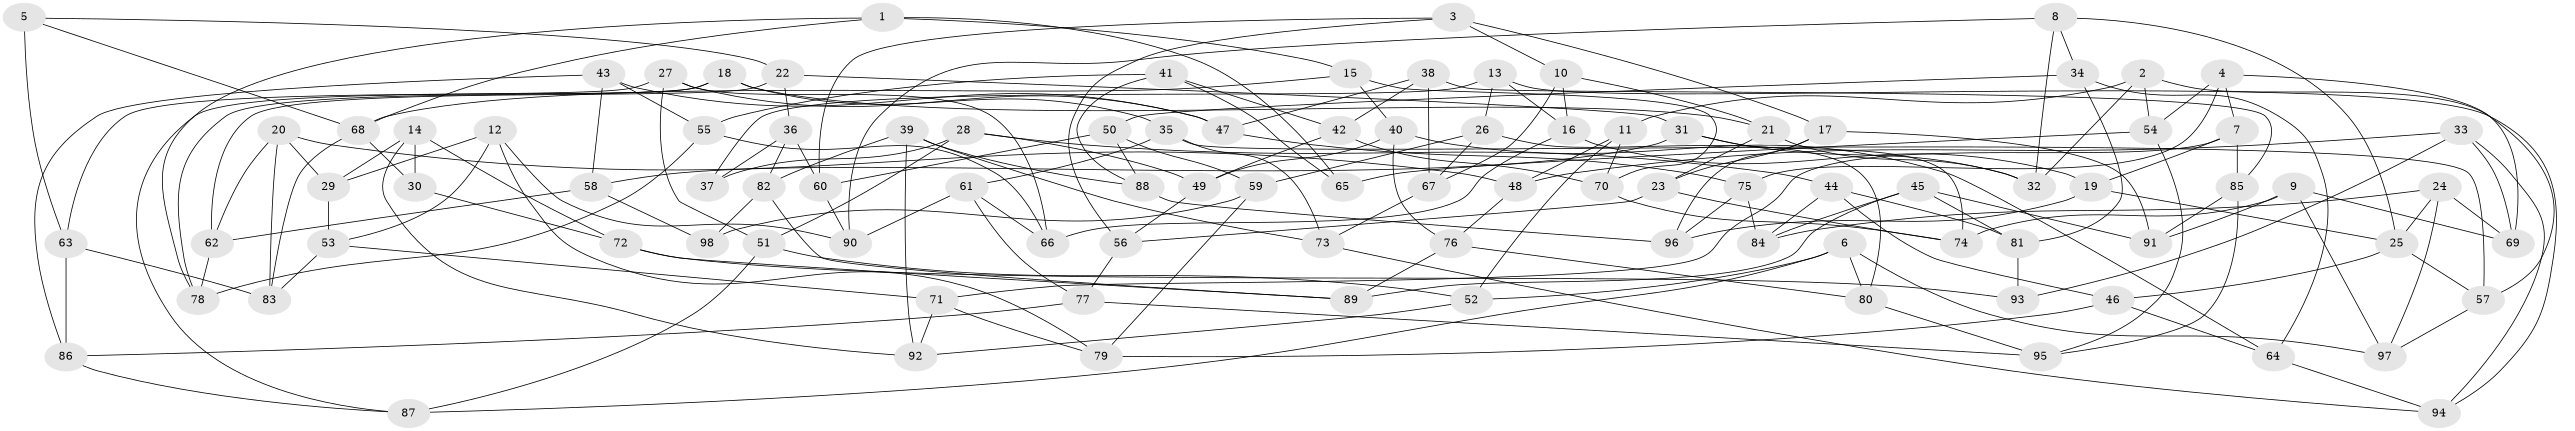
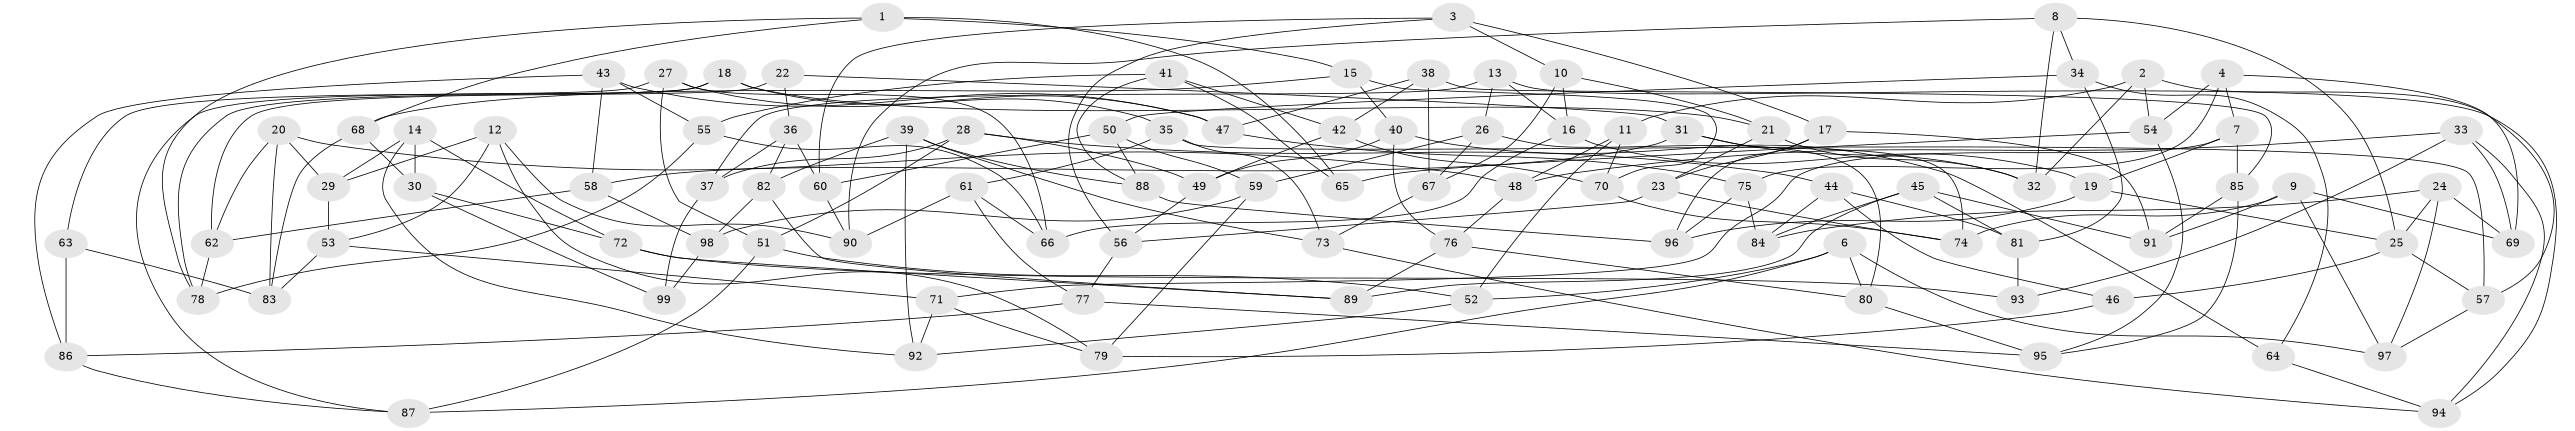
(24, 17) -> none
none -> (664, 300)
(2193, 329) -> none
